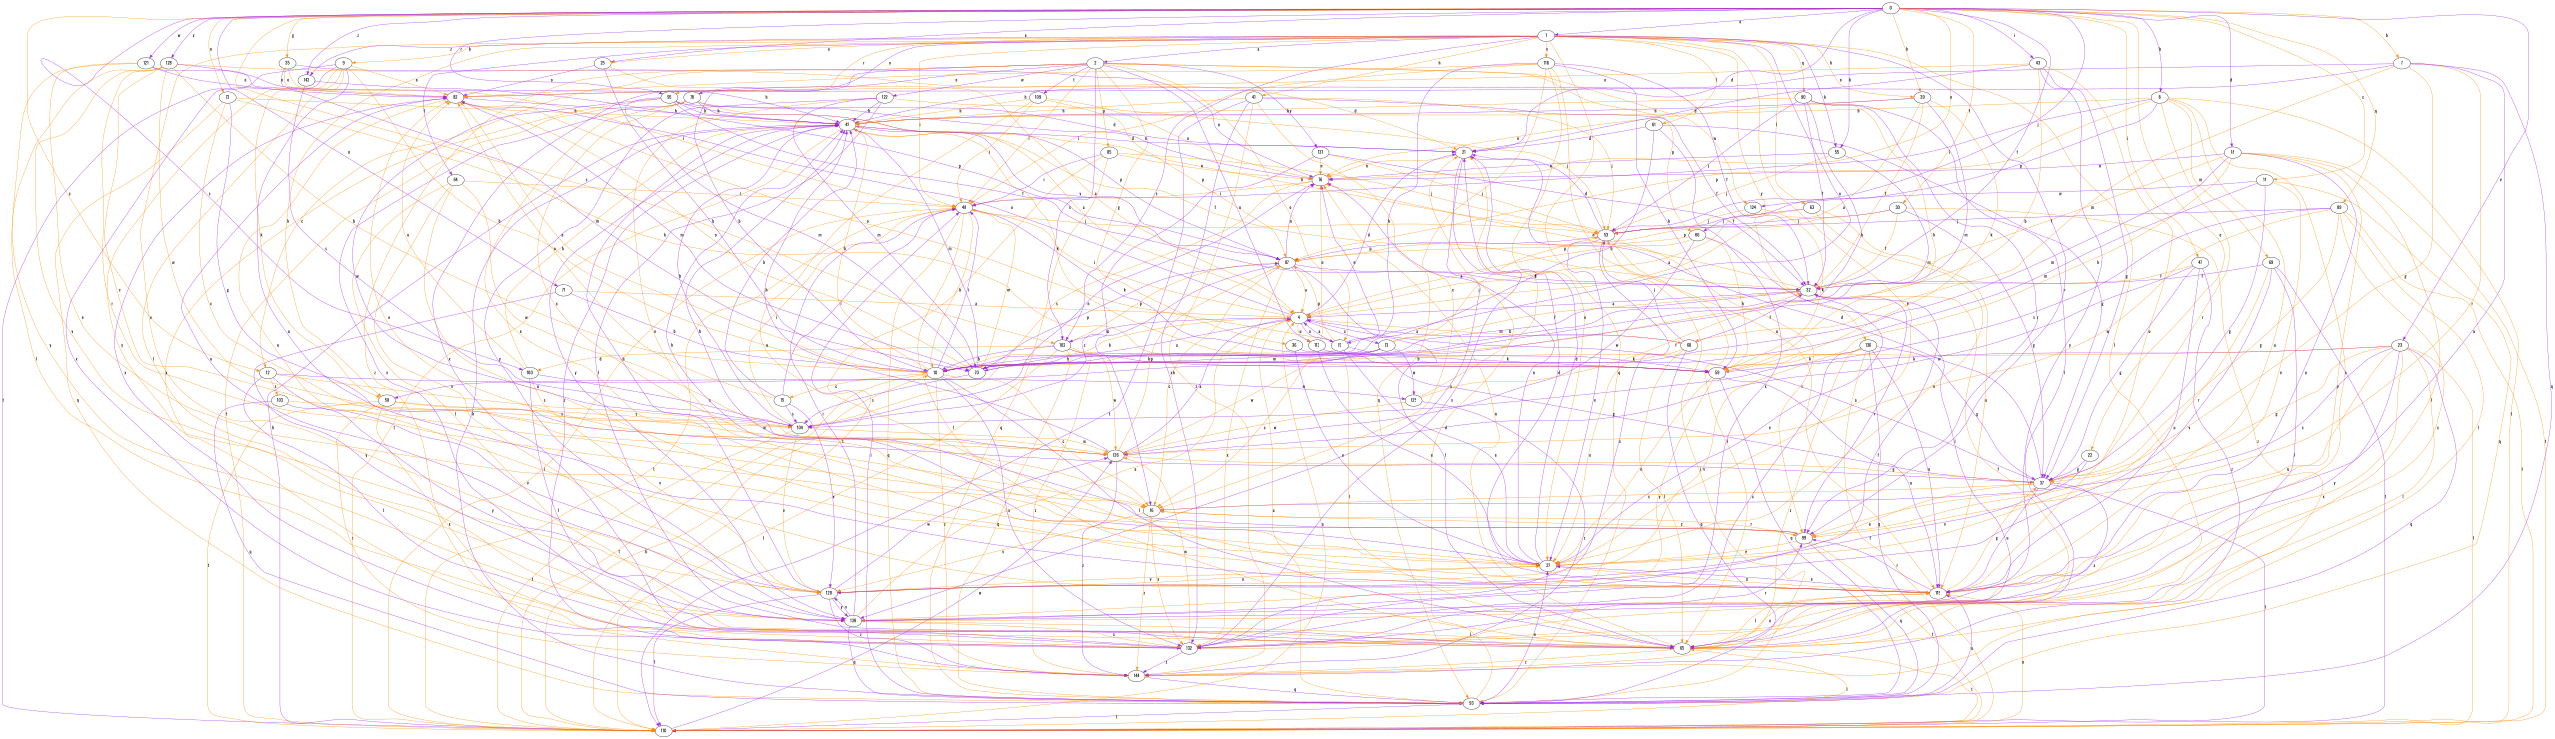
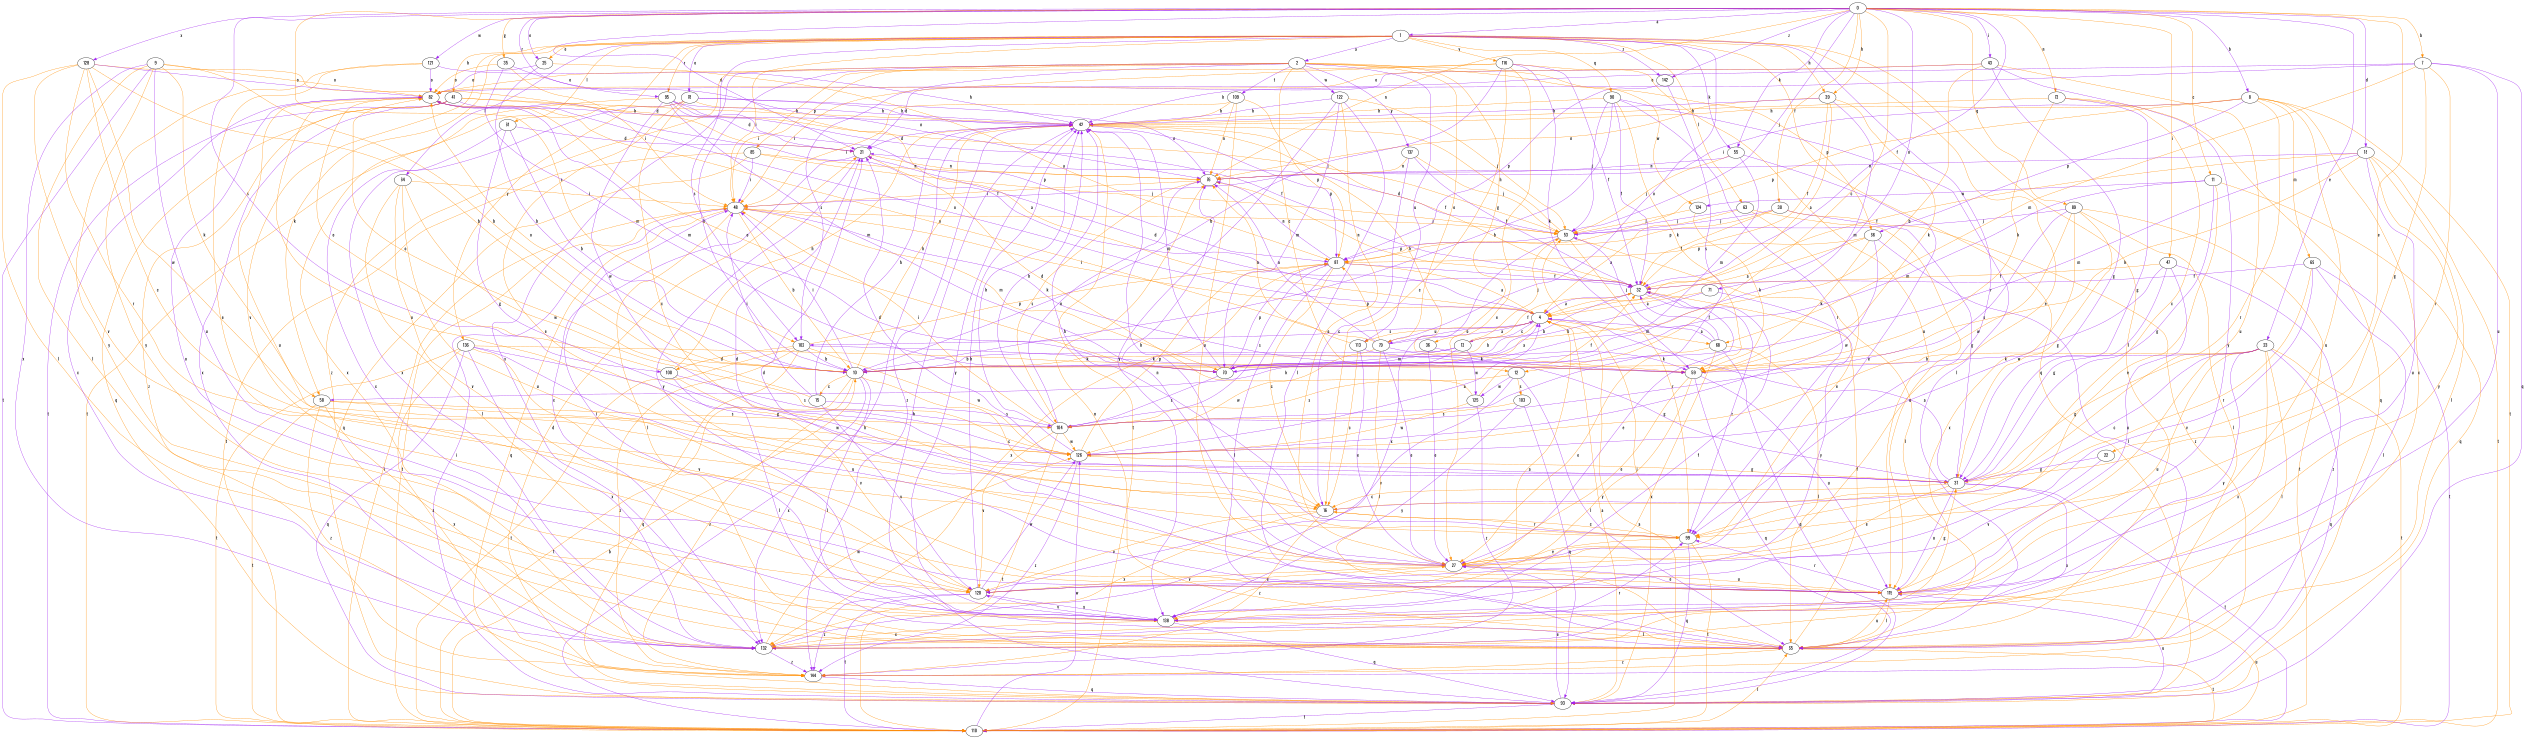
(945, 39) -> none
(1014, 119) -> (910, 109)
(1080, 194) -> (1331, 194)
(1597, 378) -> (1839, 398)
none -> (1127, 630)
